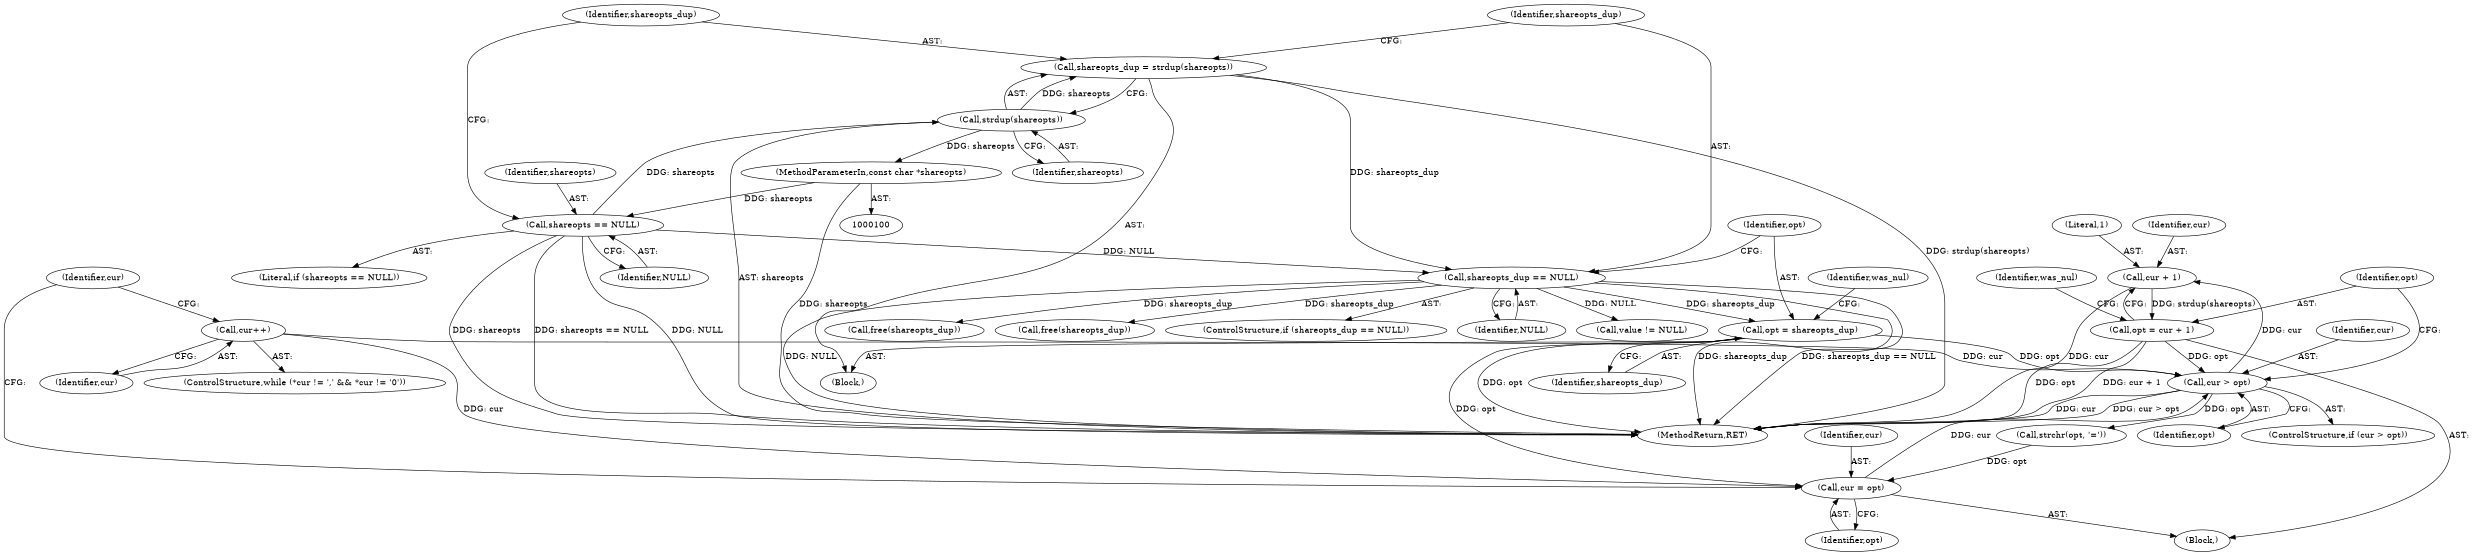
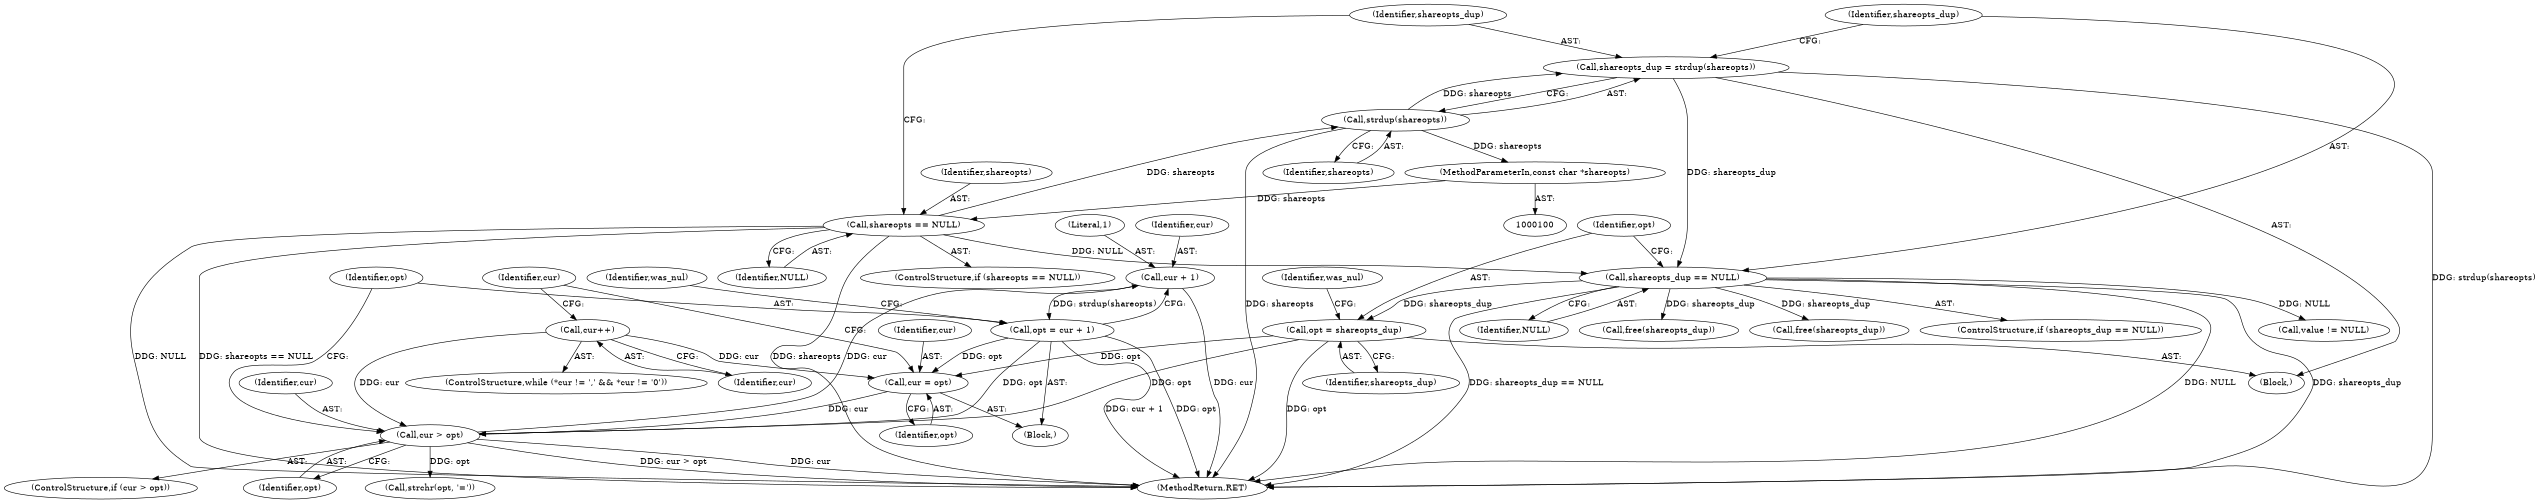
(329, 278) -> (988, 278)
(772, 278) -> (1280, 304)
(819, 411) -> none
(1963, 464) -> (971, 349)
